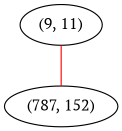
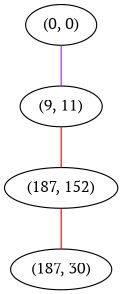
none -> (61, 25)
(61, 106) -> (61, 188)
none -> (61, 269)
